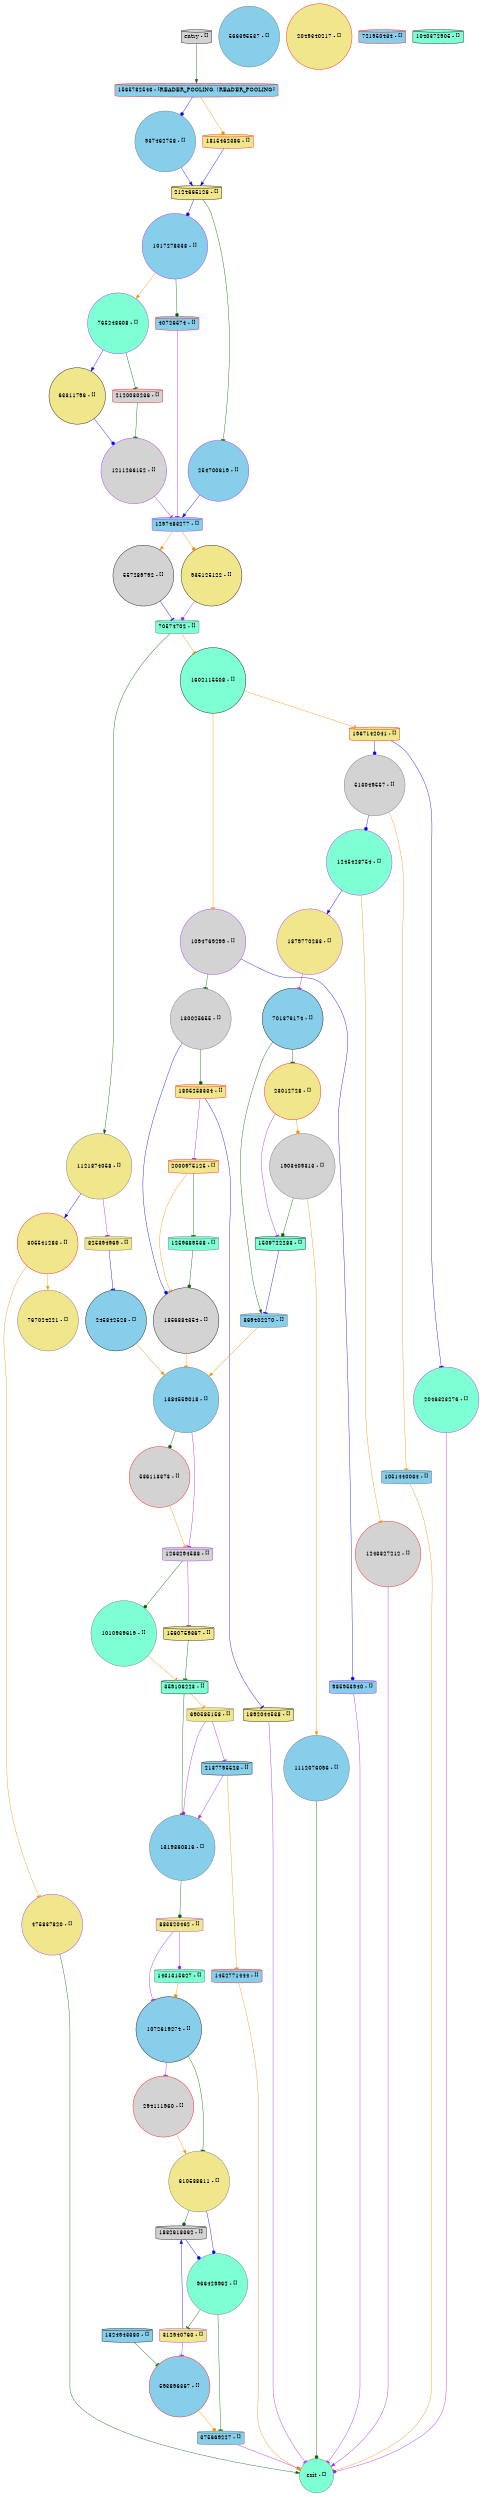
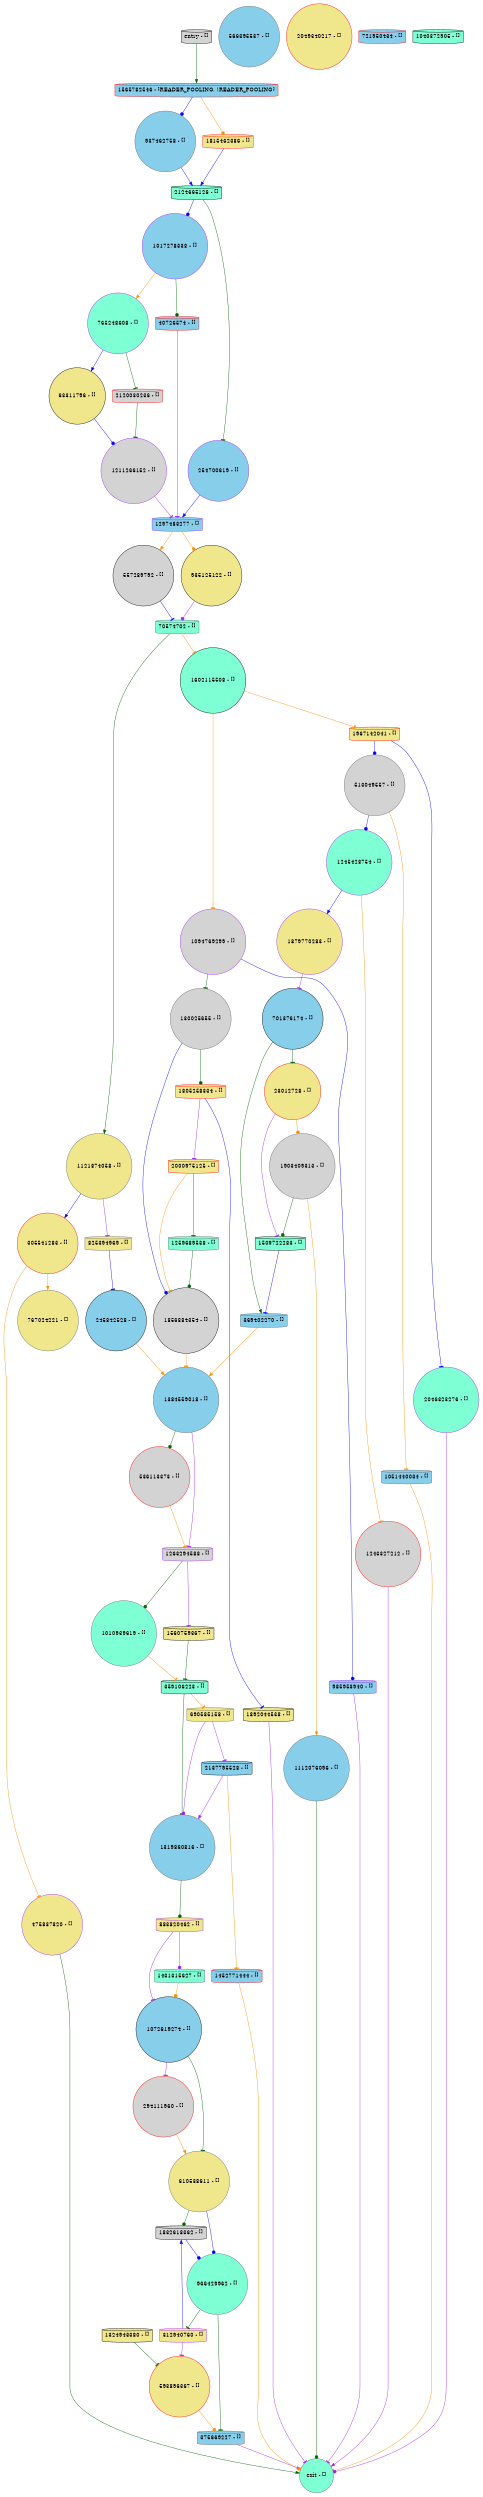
(196, 193) -> (196, 193)
(127, 2335) -> (127, 2335)
(180, 2387) -> (180, 2387)
